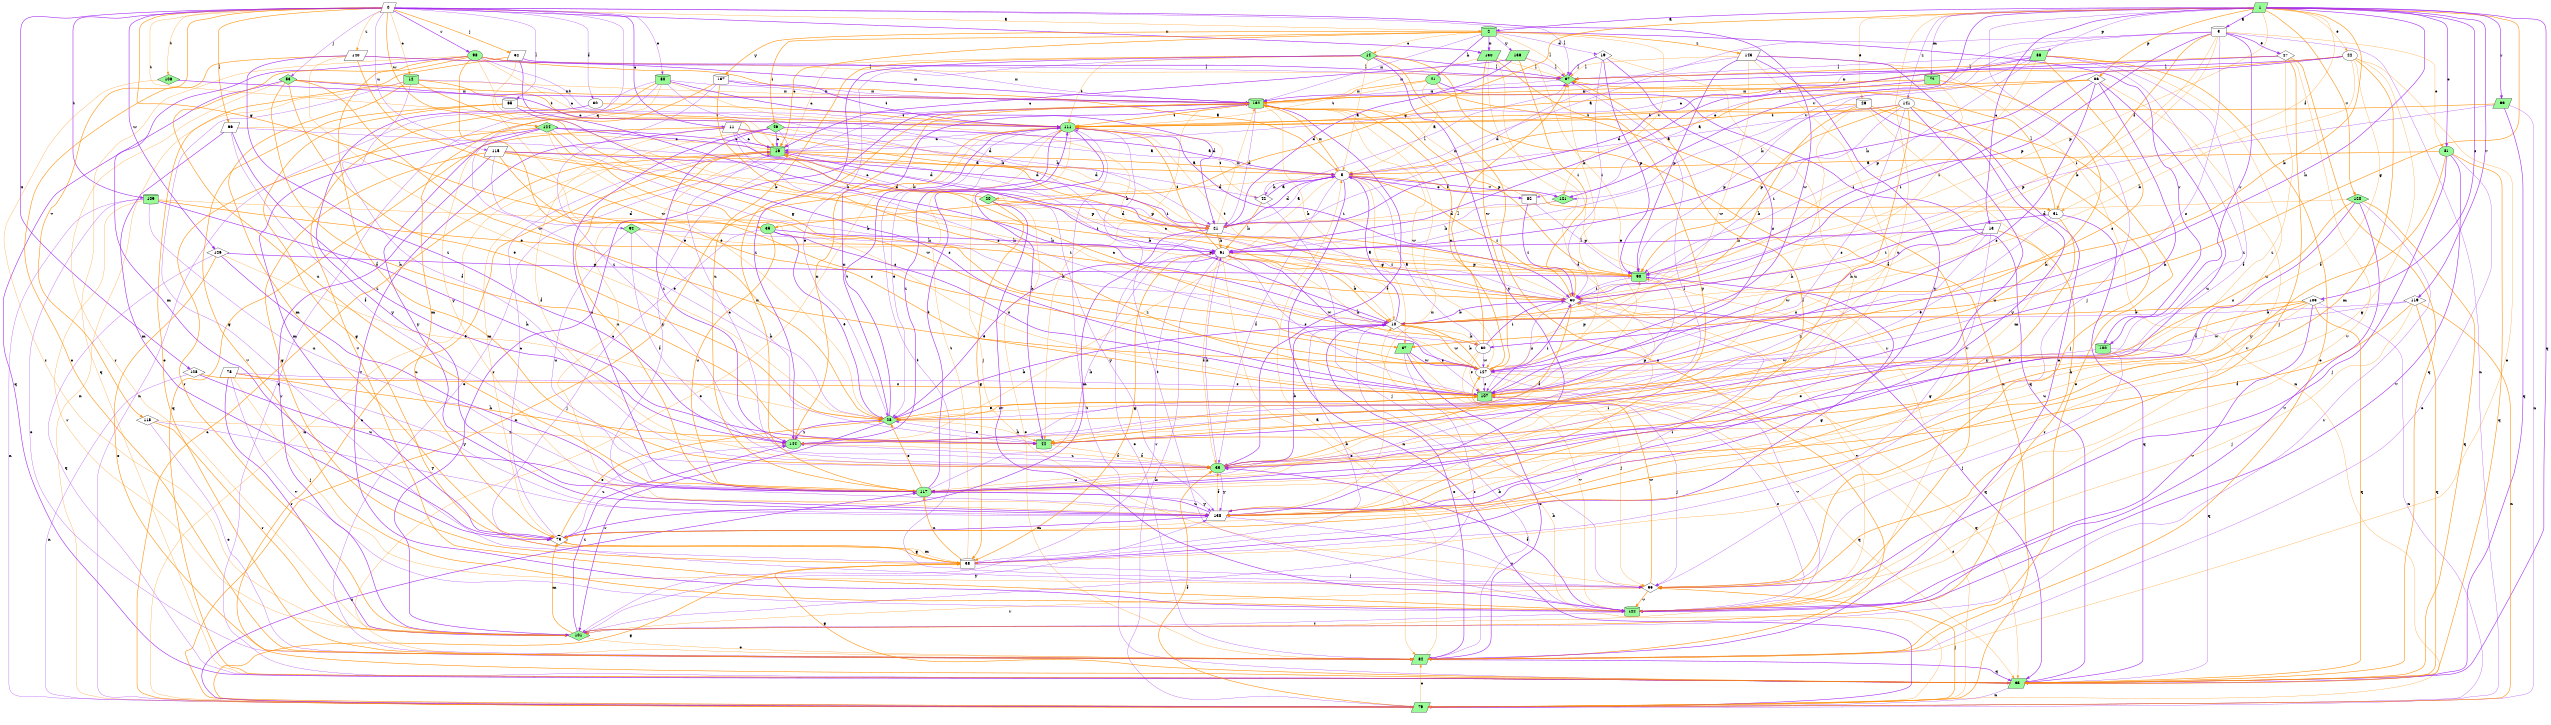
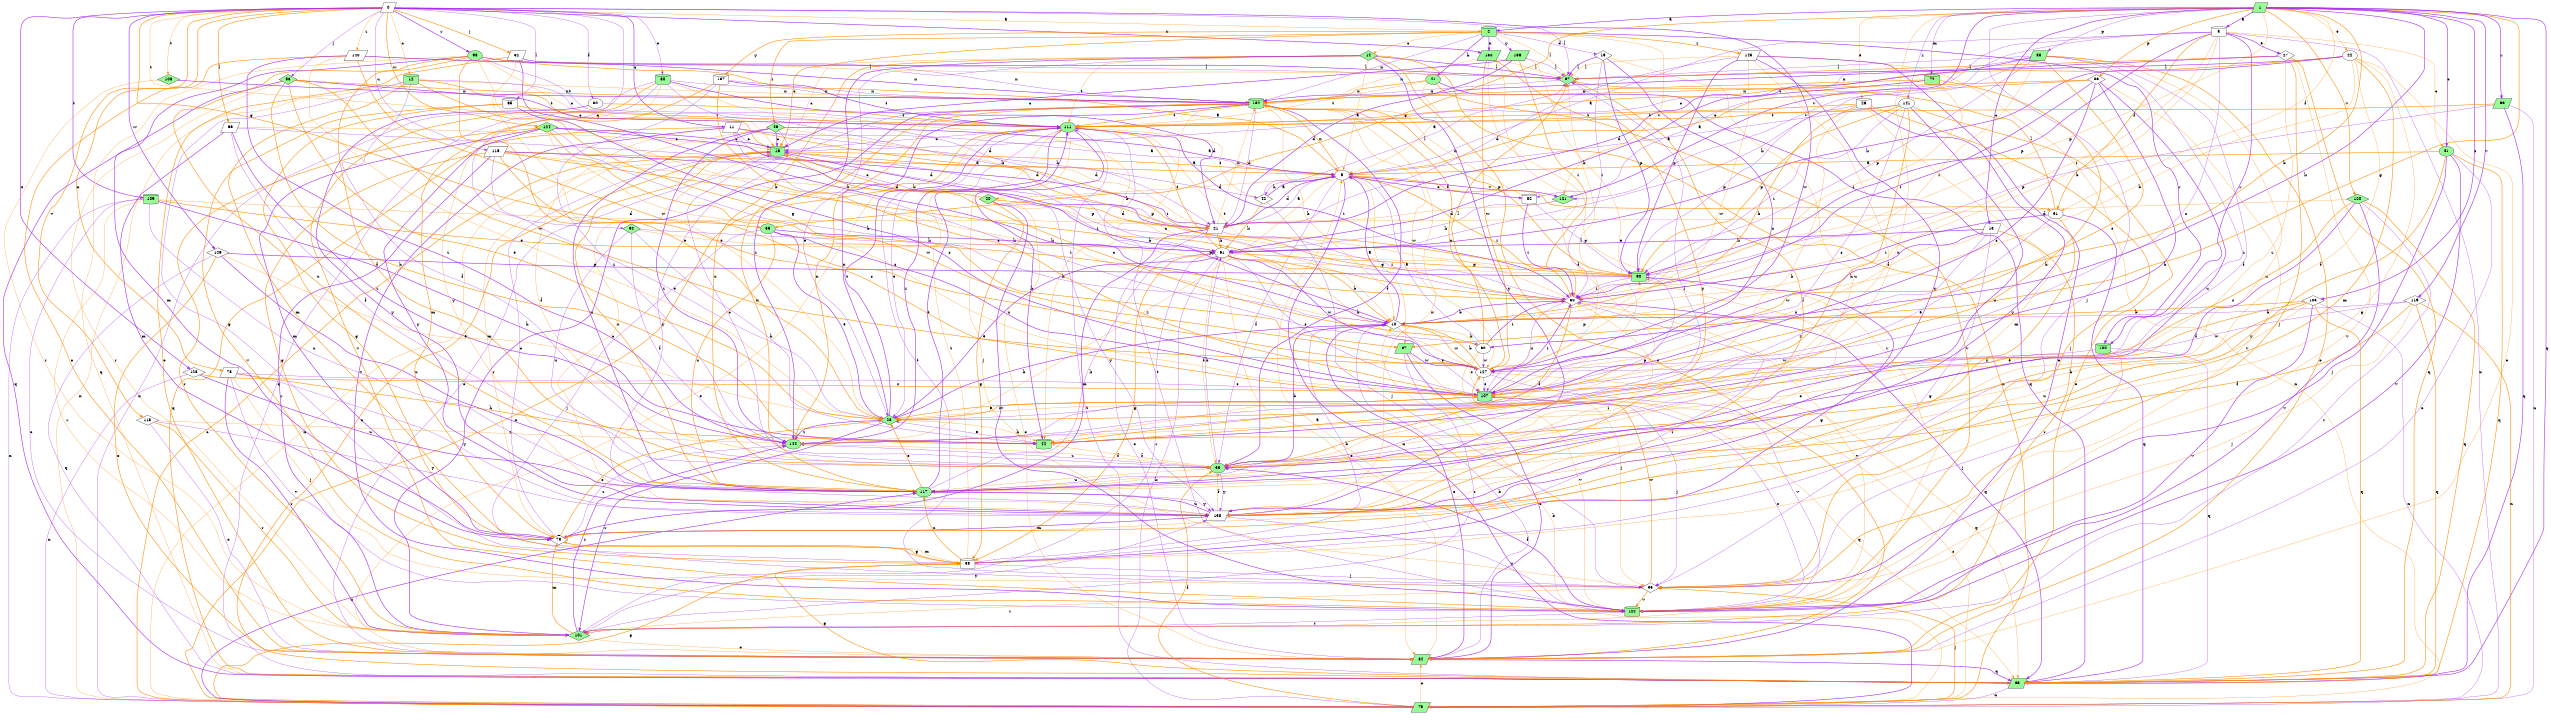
none -> (107, 106)
